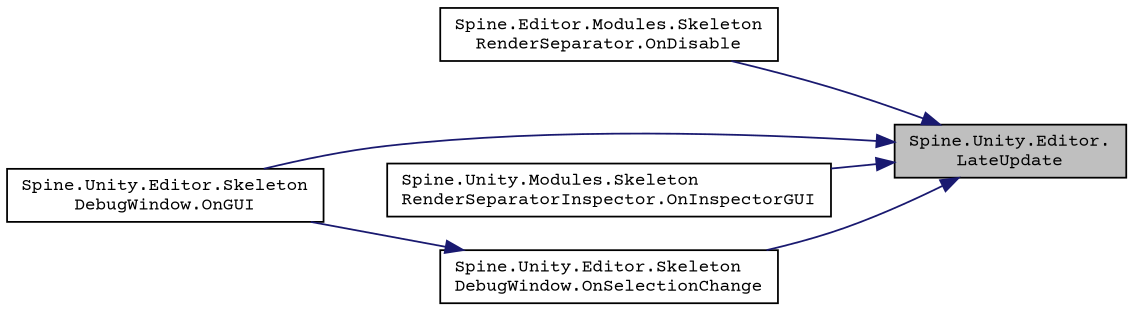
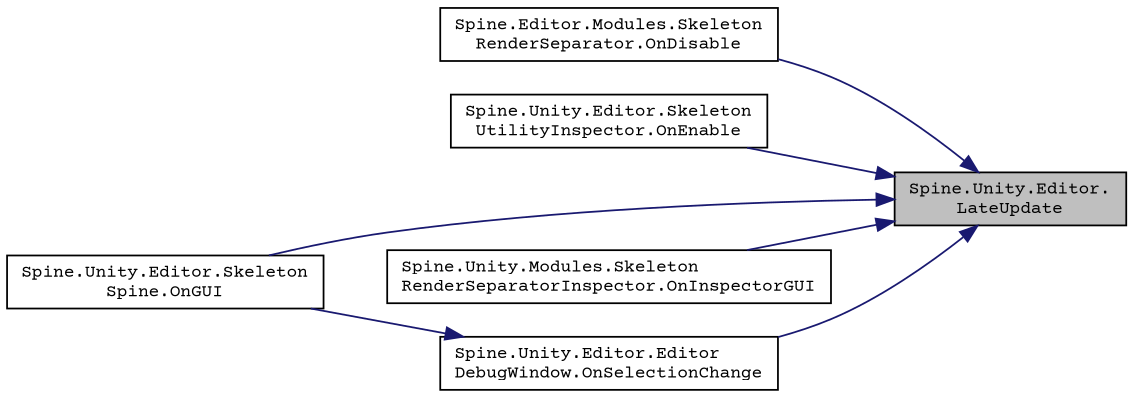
none -> (609, 121)
(165, 195) -> (165, 282)
(609, 277) -> (609, 363)
